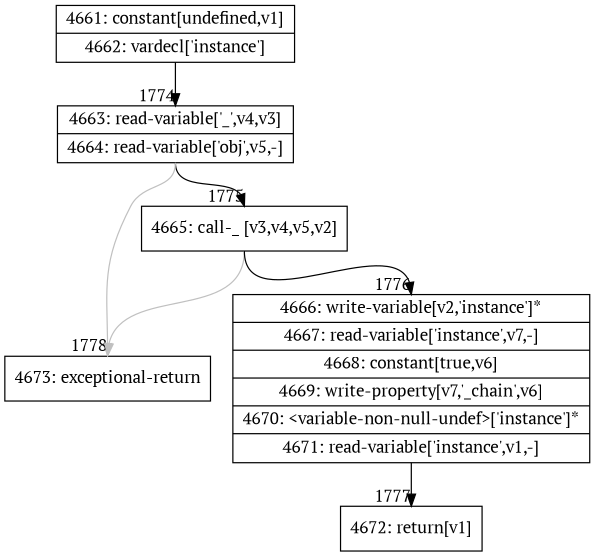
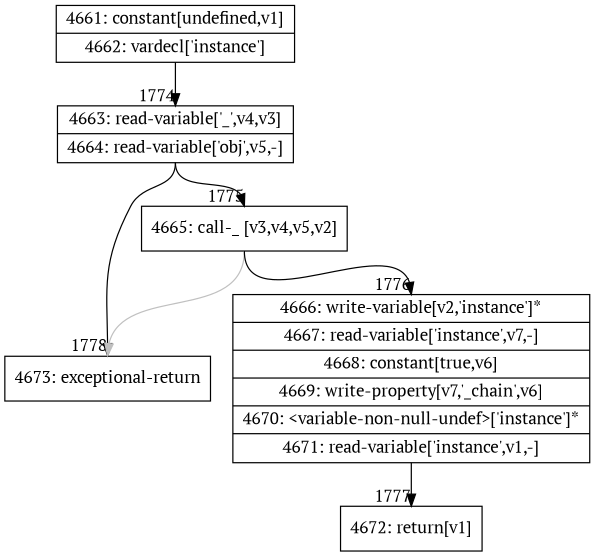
(116, 241) -> (116, 241)
